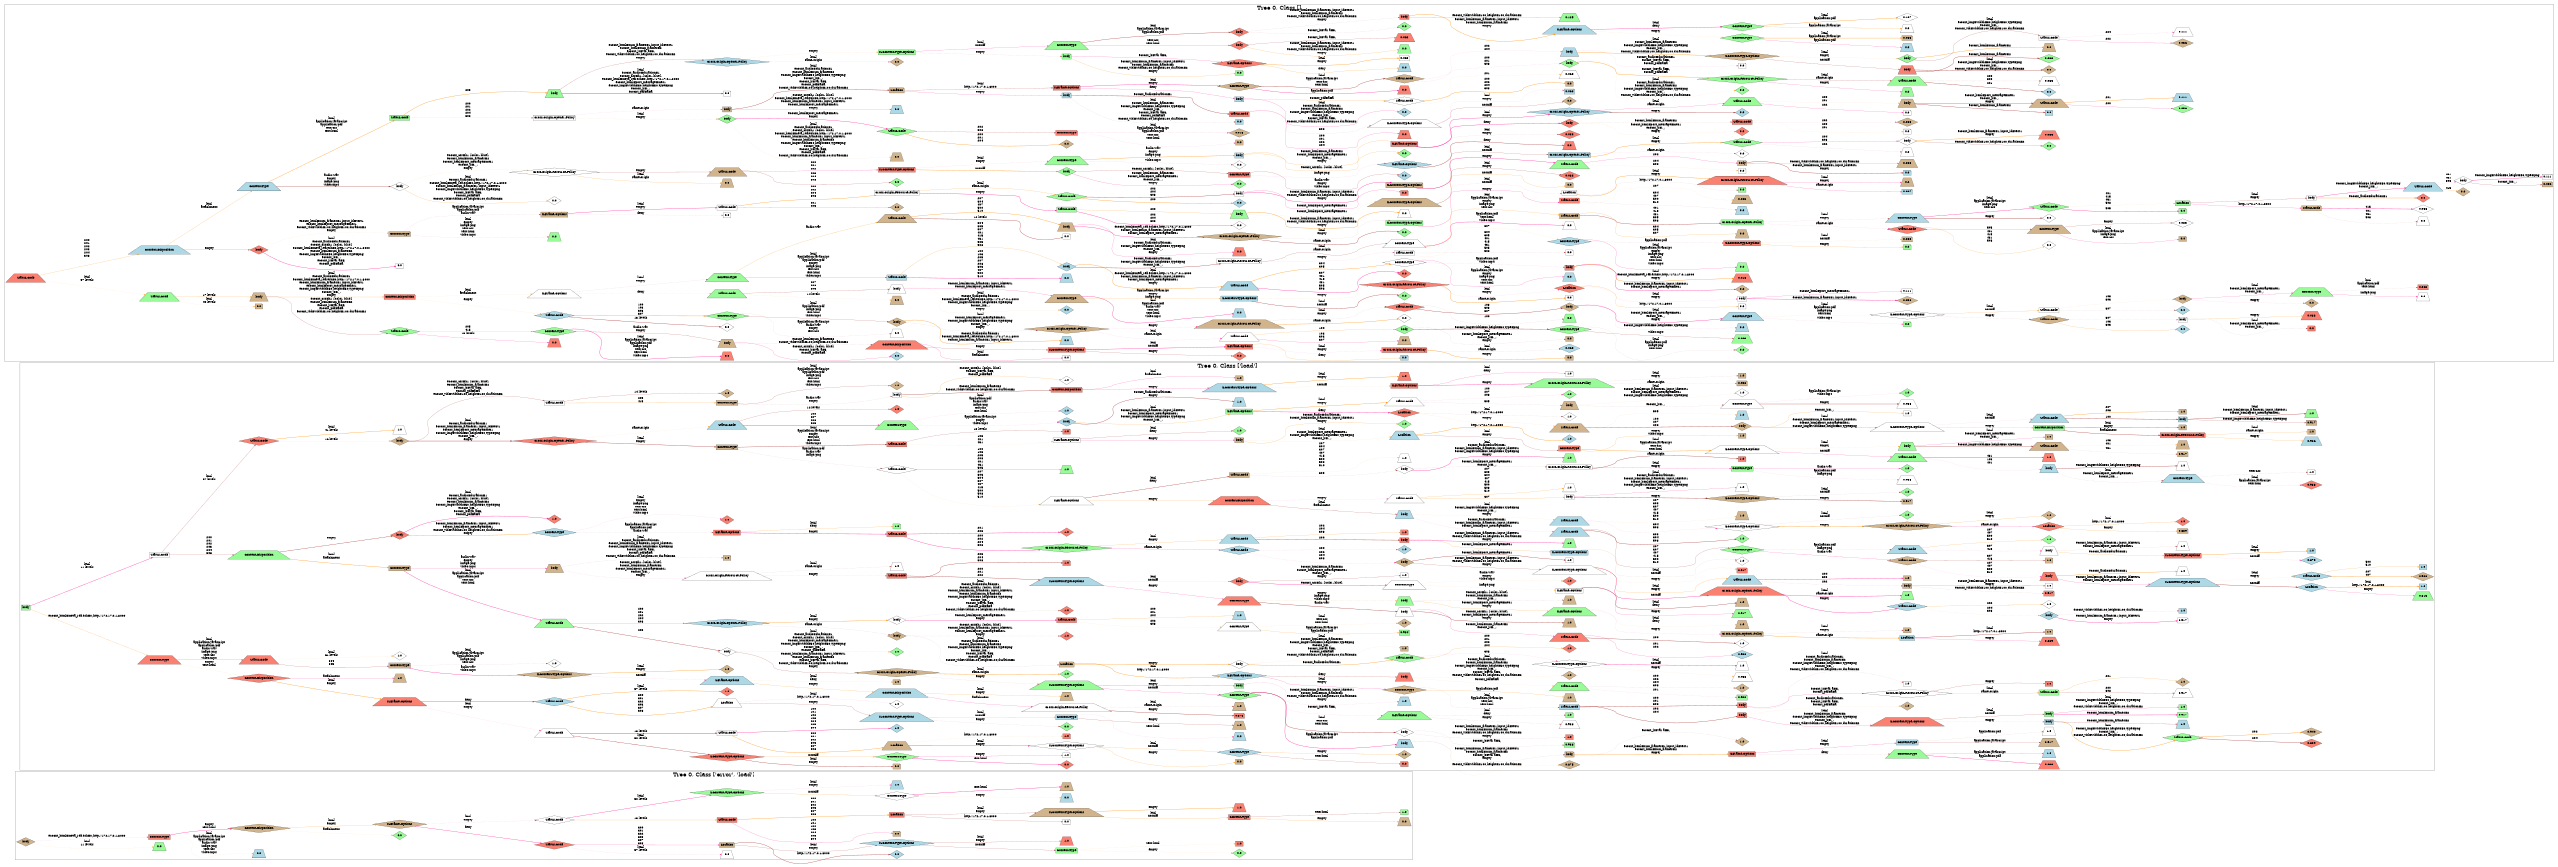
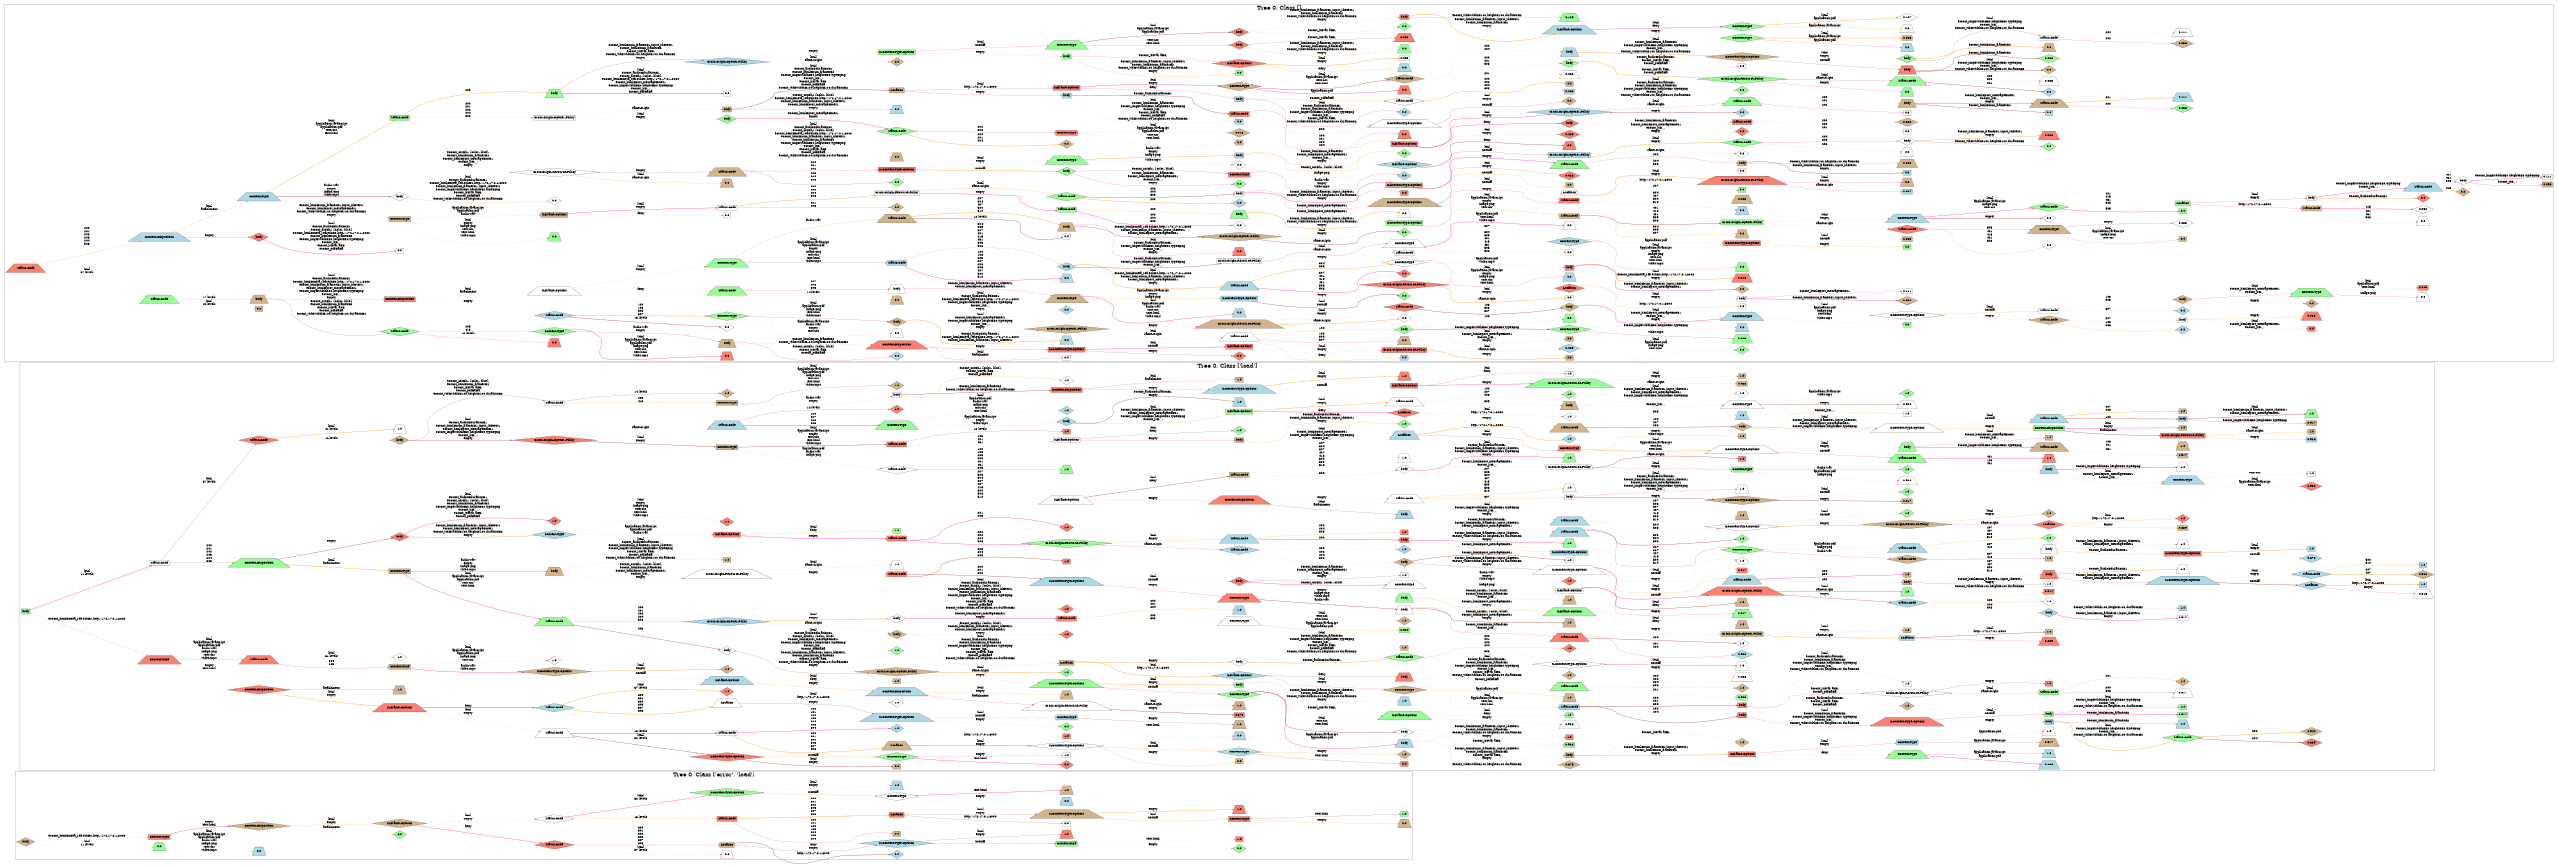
(2311, 441) -> (2311, 439)
(2423, 596) -> (2423, 594)
(2049, 765) -> (2049, 765)
